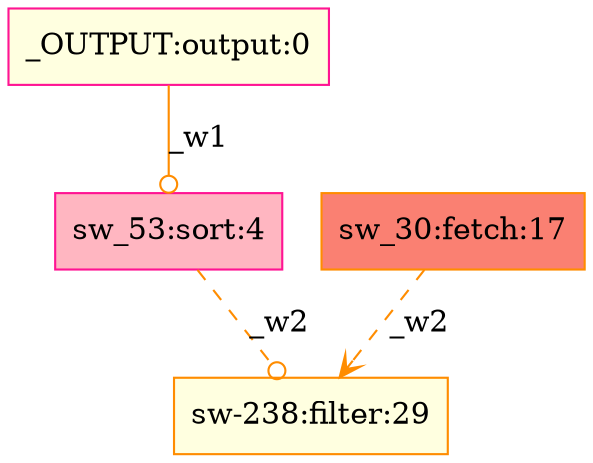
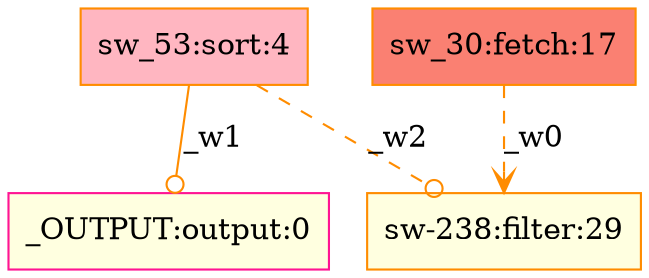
(169, 130) -> (183, 130)
(169, 231) -> (194, 47)
(419, 324) -> (534, 139)
